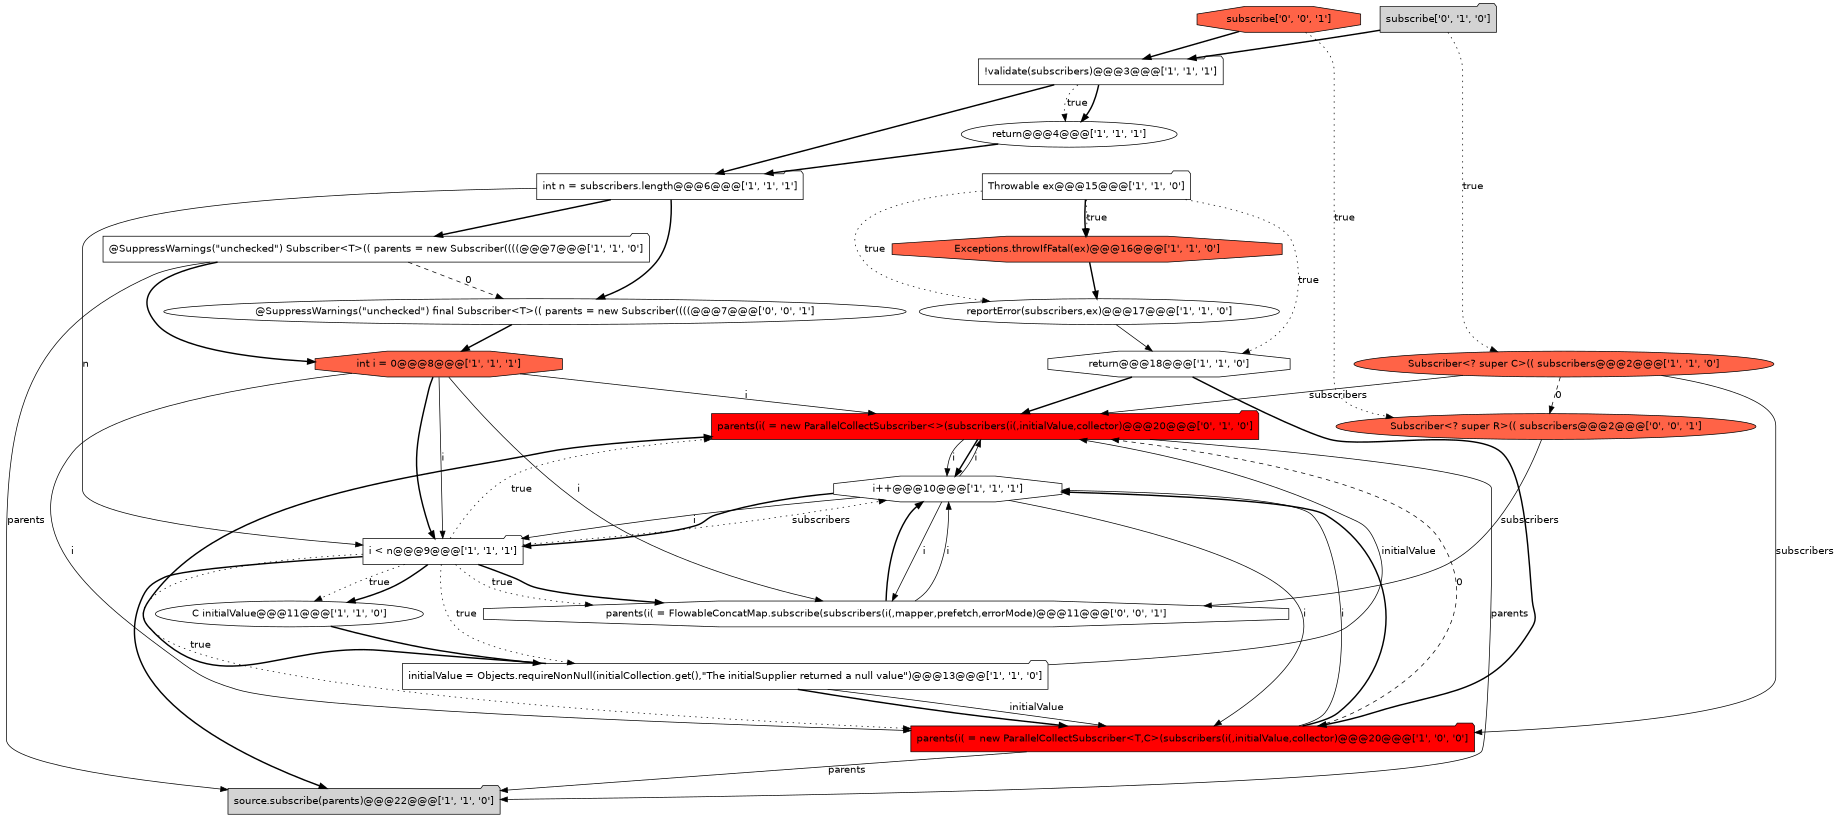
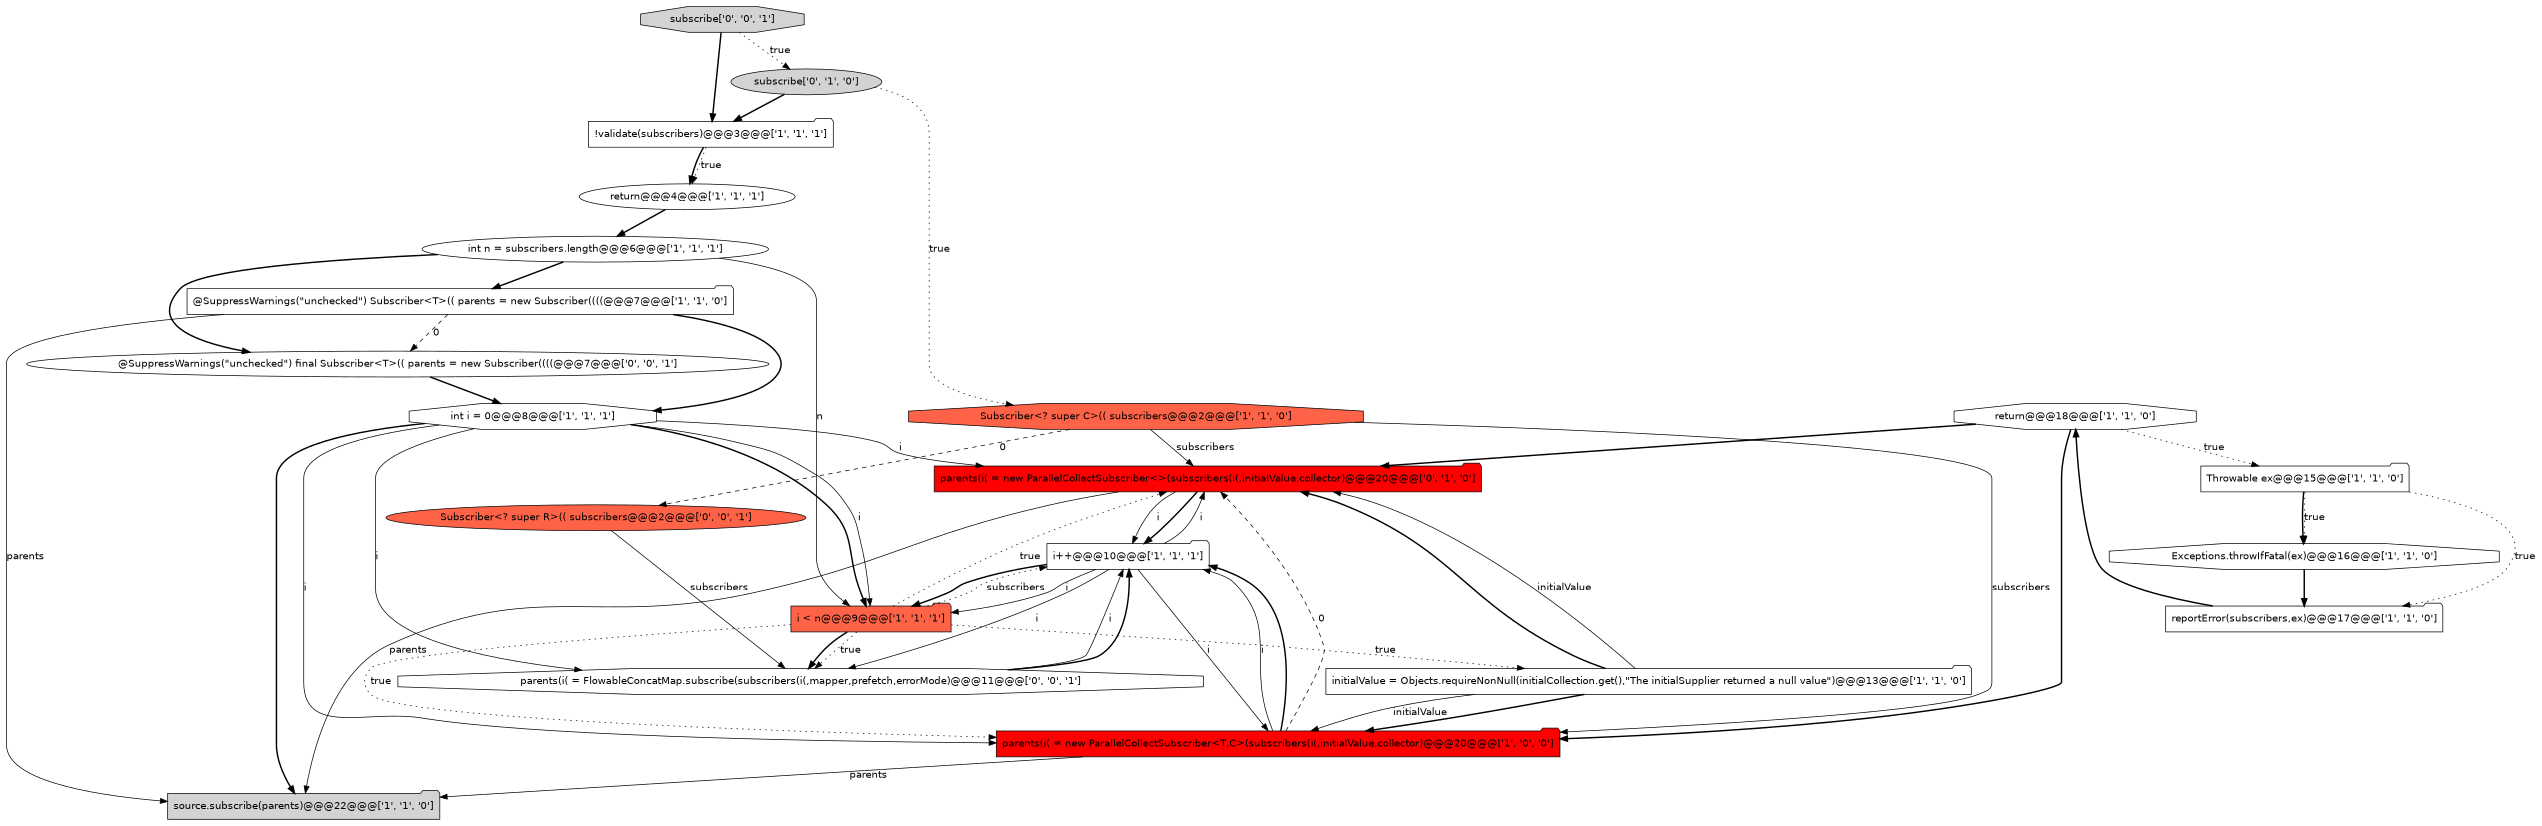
(1279, 19) -> (722, 19)
(1438, 19) -> (806, 82)
(889, 128) -> none
(670, 187) -> (595, 249)
(1334, 235) -> (762, 49)
(1087, 249) -> (2304, 556)
(1294, 249) -> (2187, 447)
(1099, 312) -> (2304, 619)
(1131, 336) -> (2097, 561)
(439, 364) -> (533, 416)
(1564, 364) -> (1136, 416)
(948, 489) -> (1128, 556)
(443, 551) -> (871, 619)
(138, 613) -> (276, 551)
(289, 614) -> none
